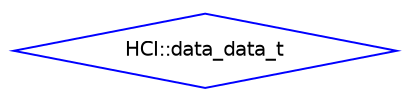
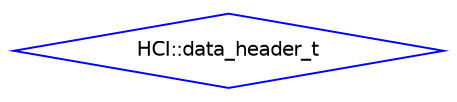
(205, 51) -> (229, 51)
